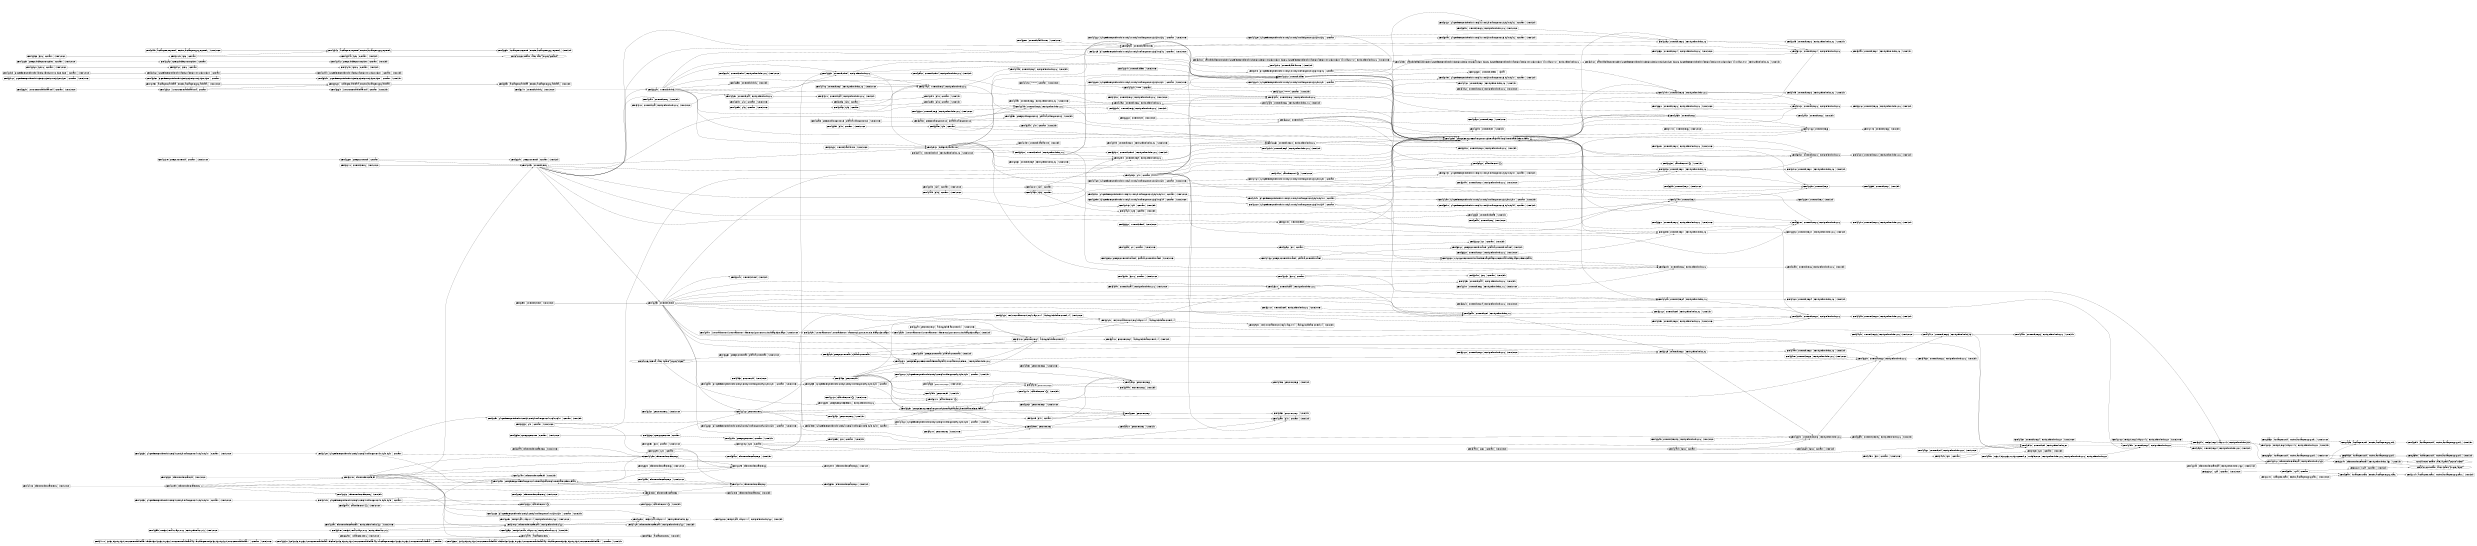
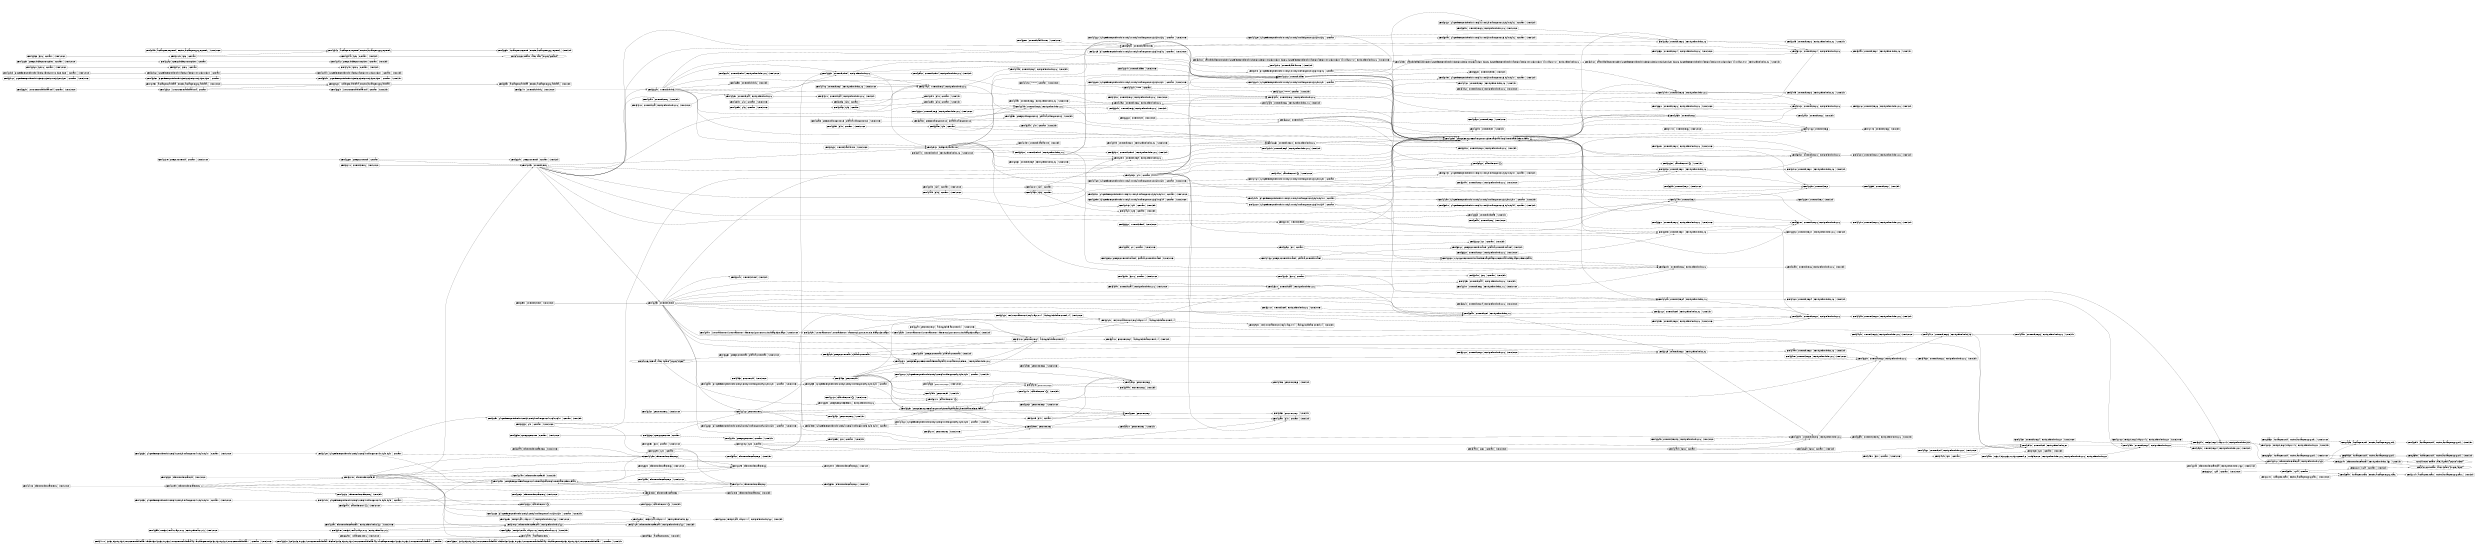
(1502, 72) -> (1501, 72)
